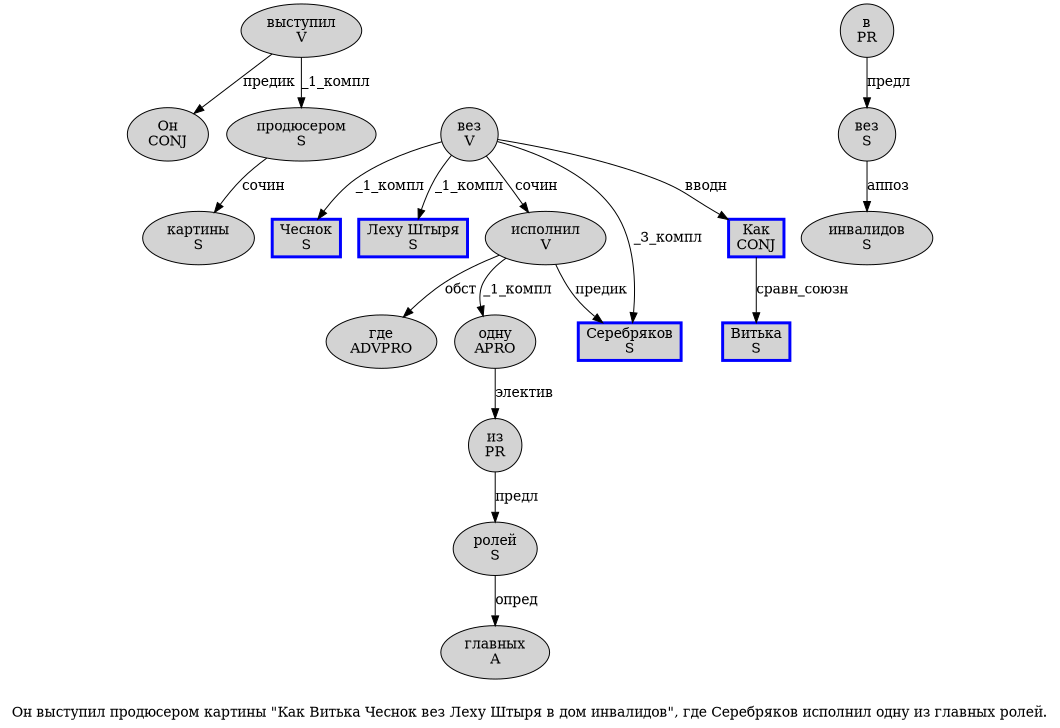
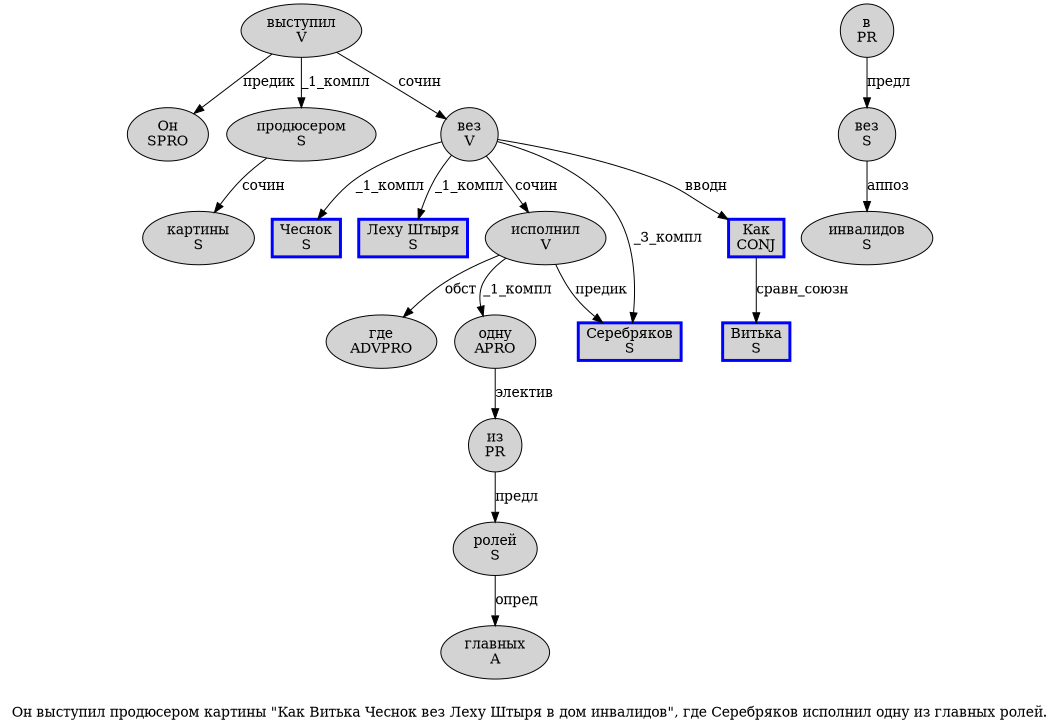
none -> (387, 83)
(168, 134) -> (168, 134)
